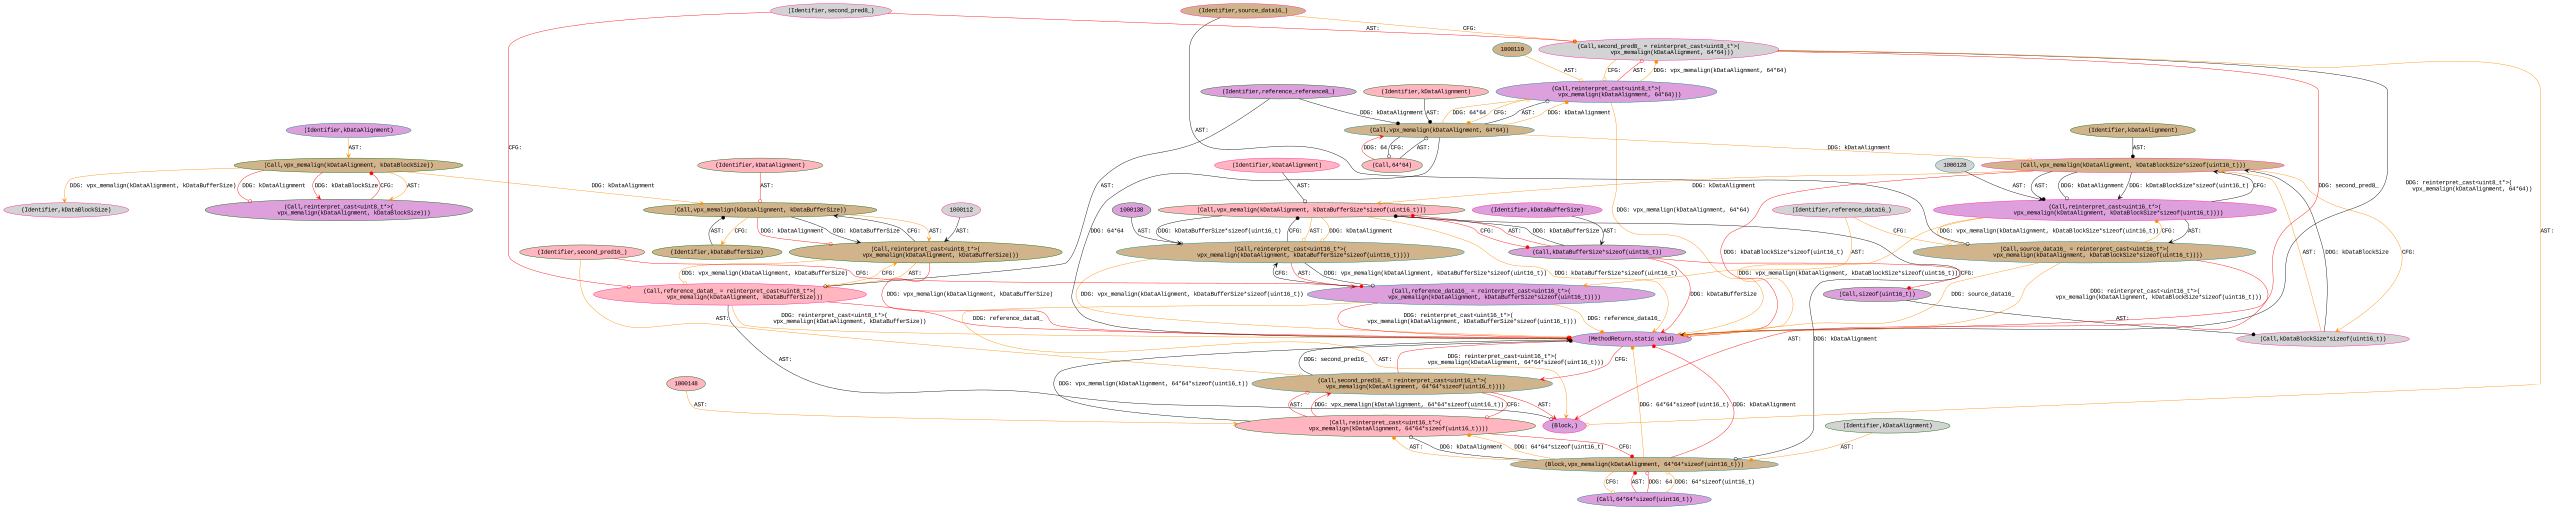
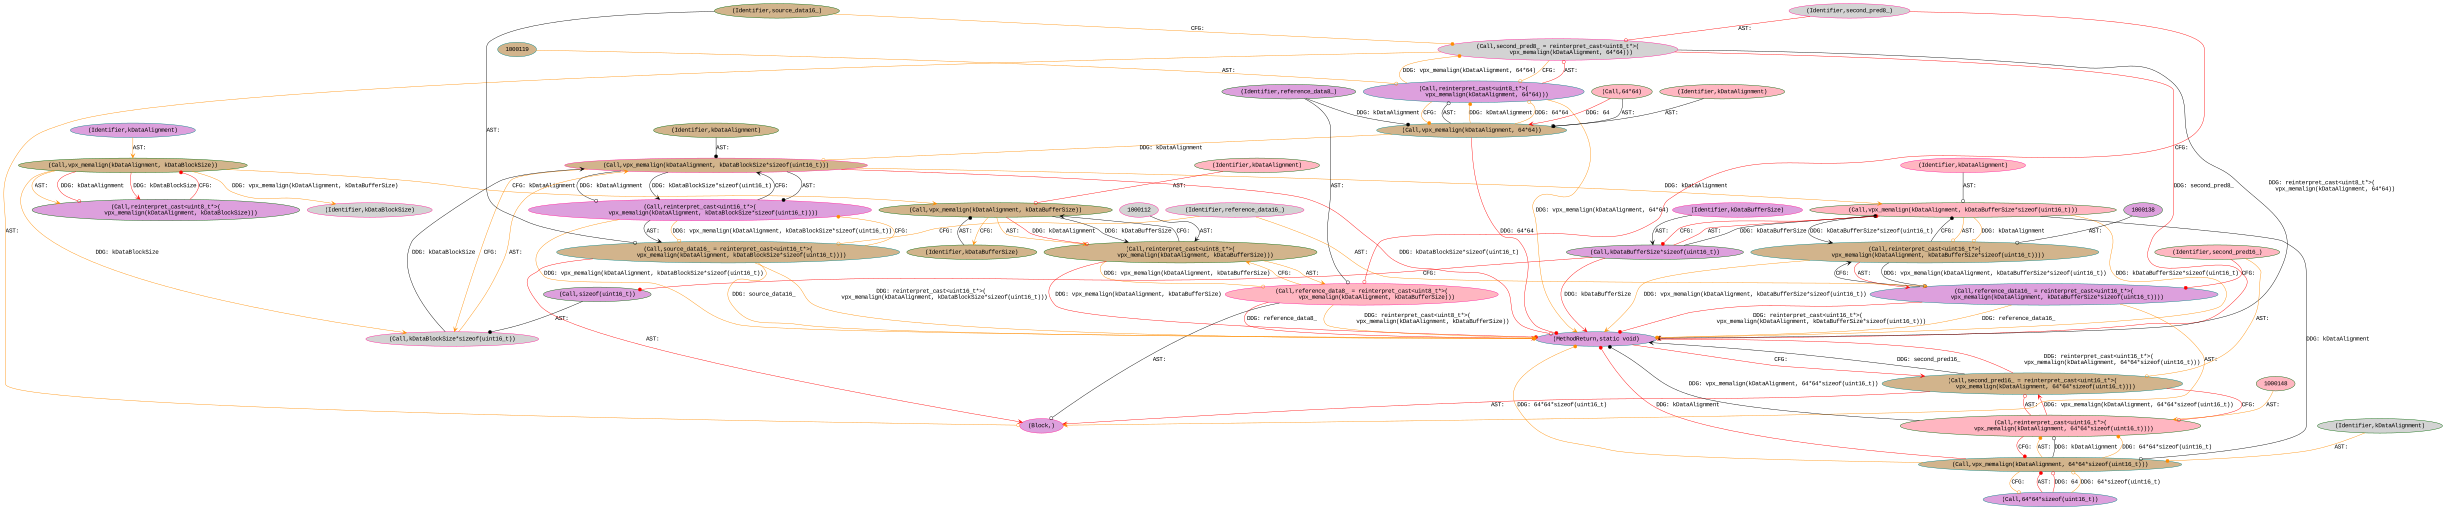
(1243, 11) -> (777, 11)
(1279, 92) -> (1289, 92)
(1391, 144) -> none
(1955, 165) -> none
(623, 186) -> (544, 186)
none -> (174, 288)
(1081, 314) -> (1513, 238)
(1644, 464) -> (2050, 464)
